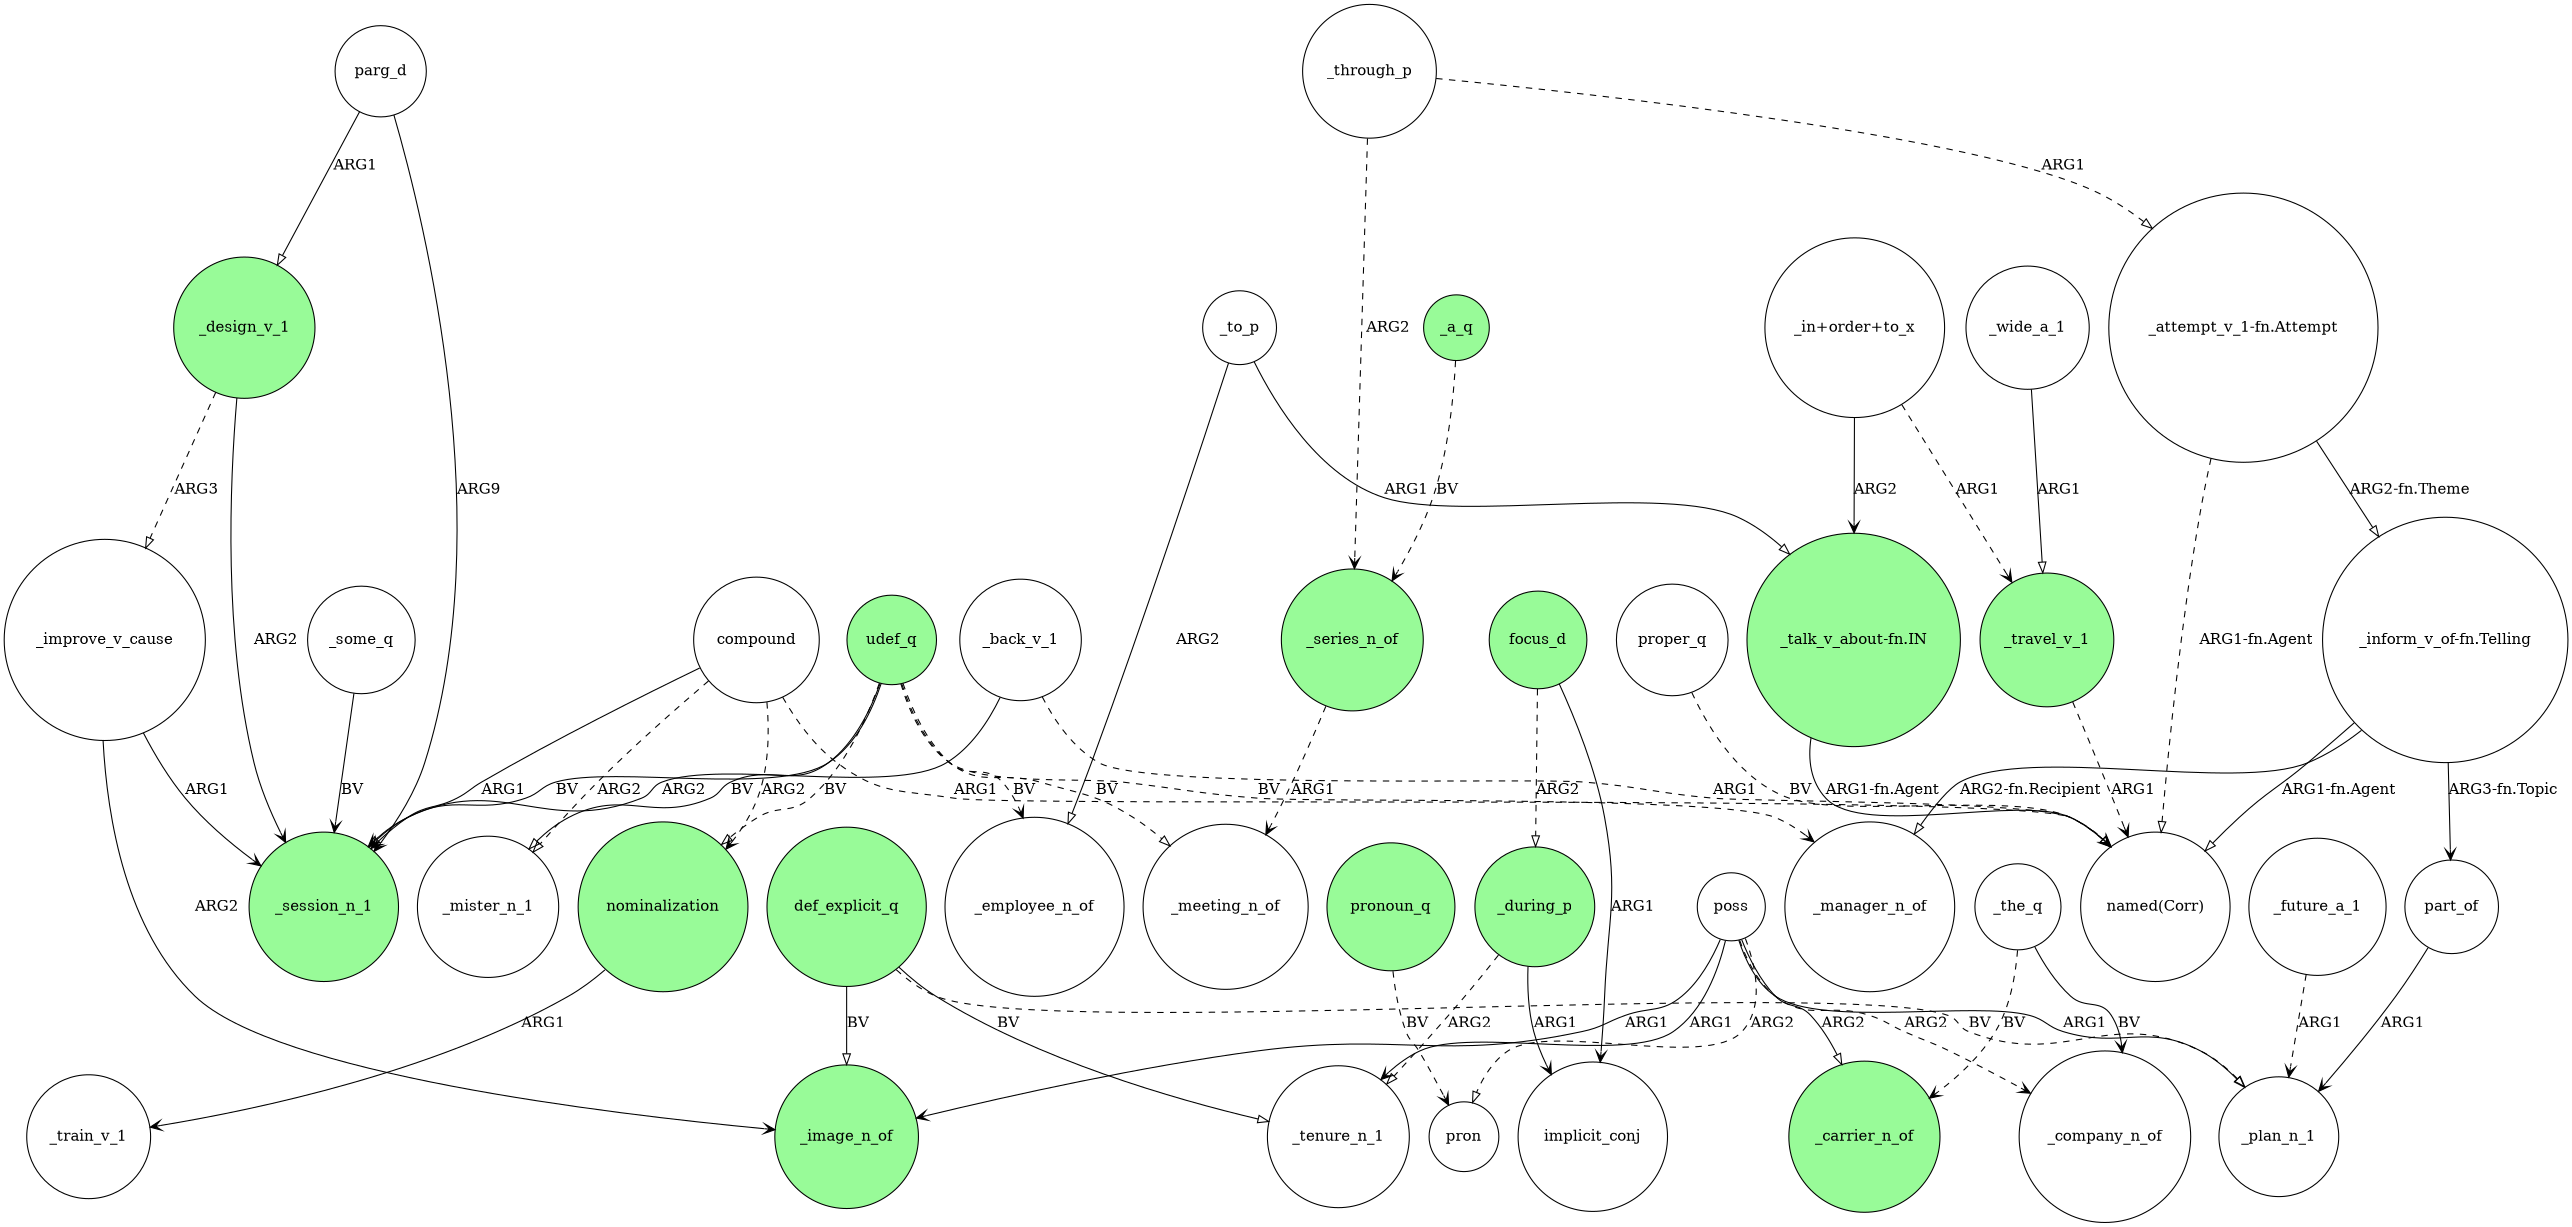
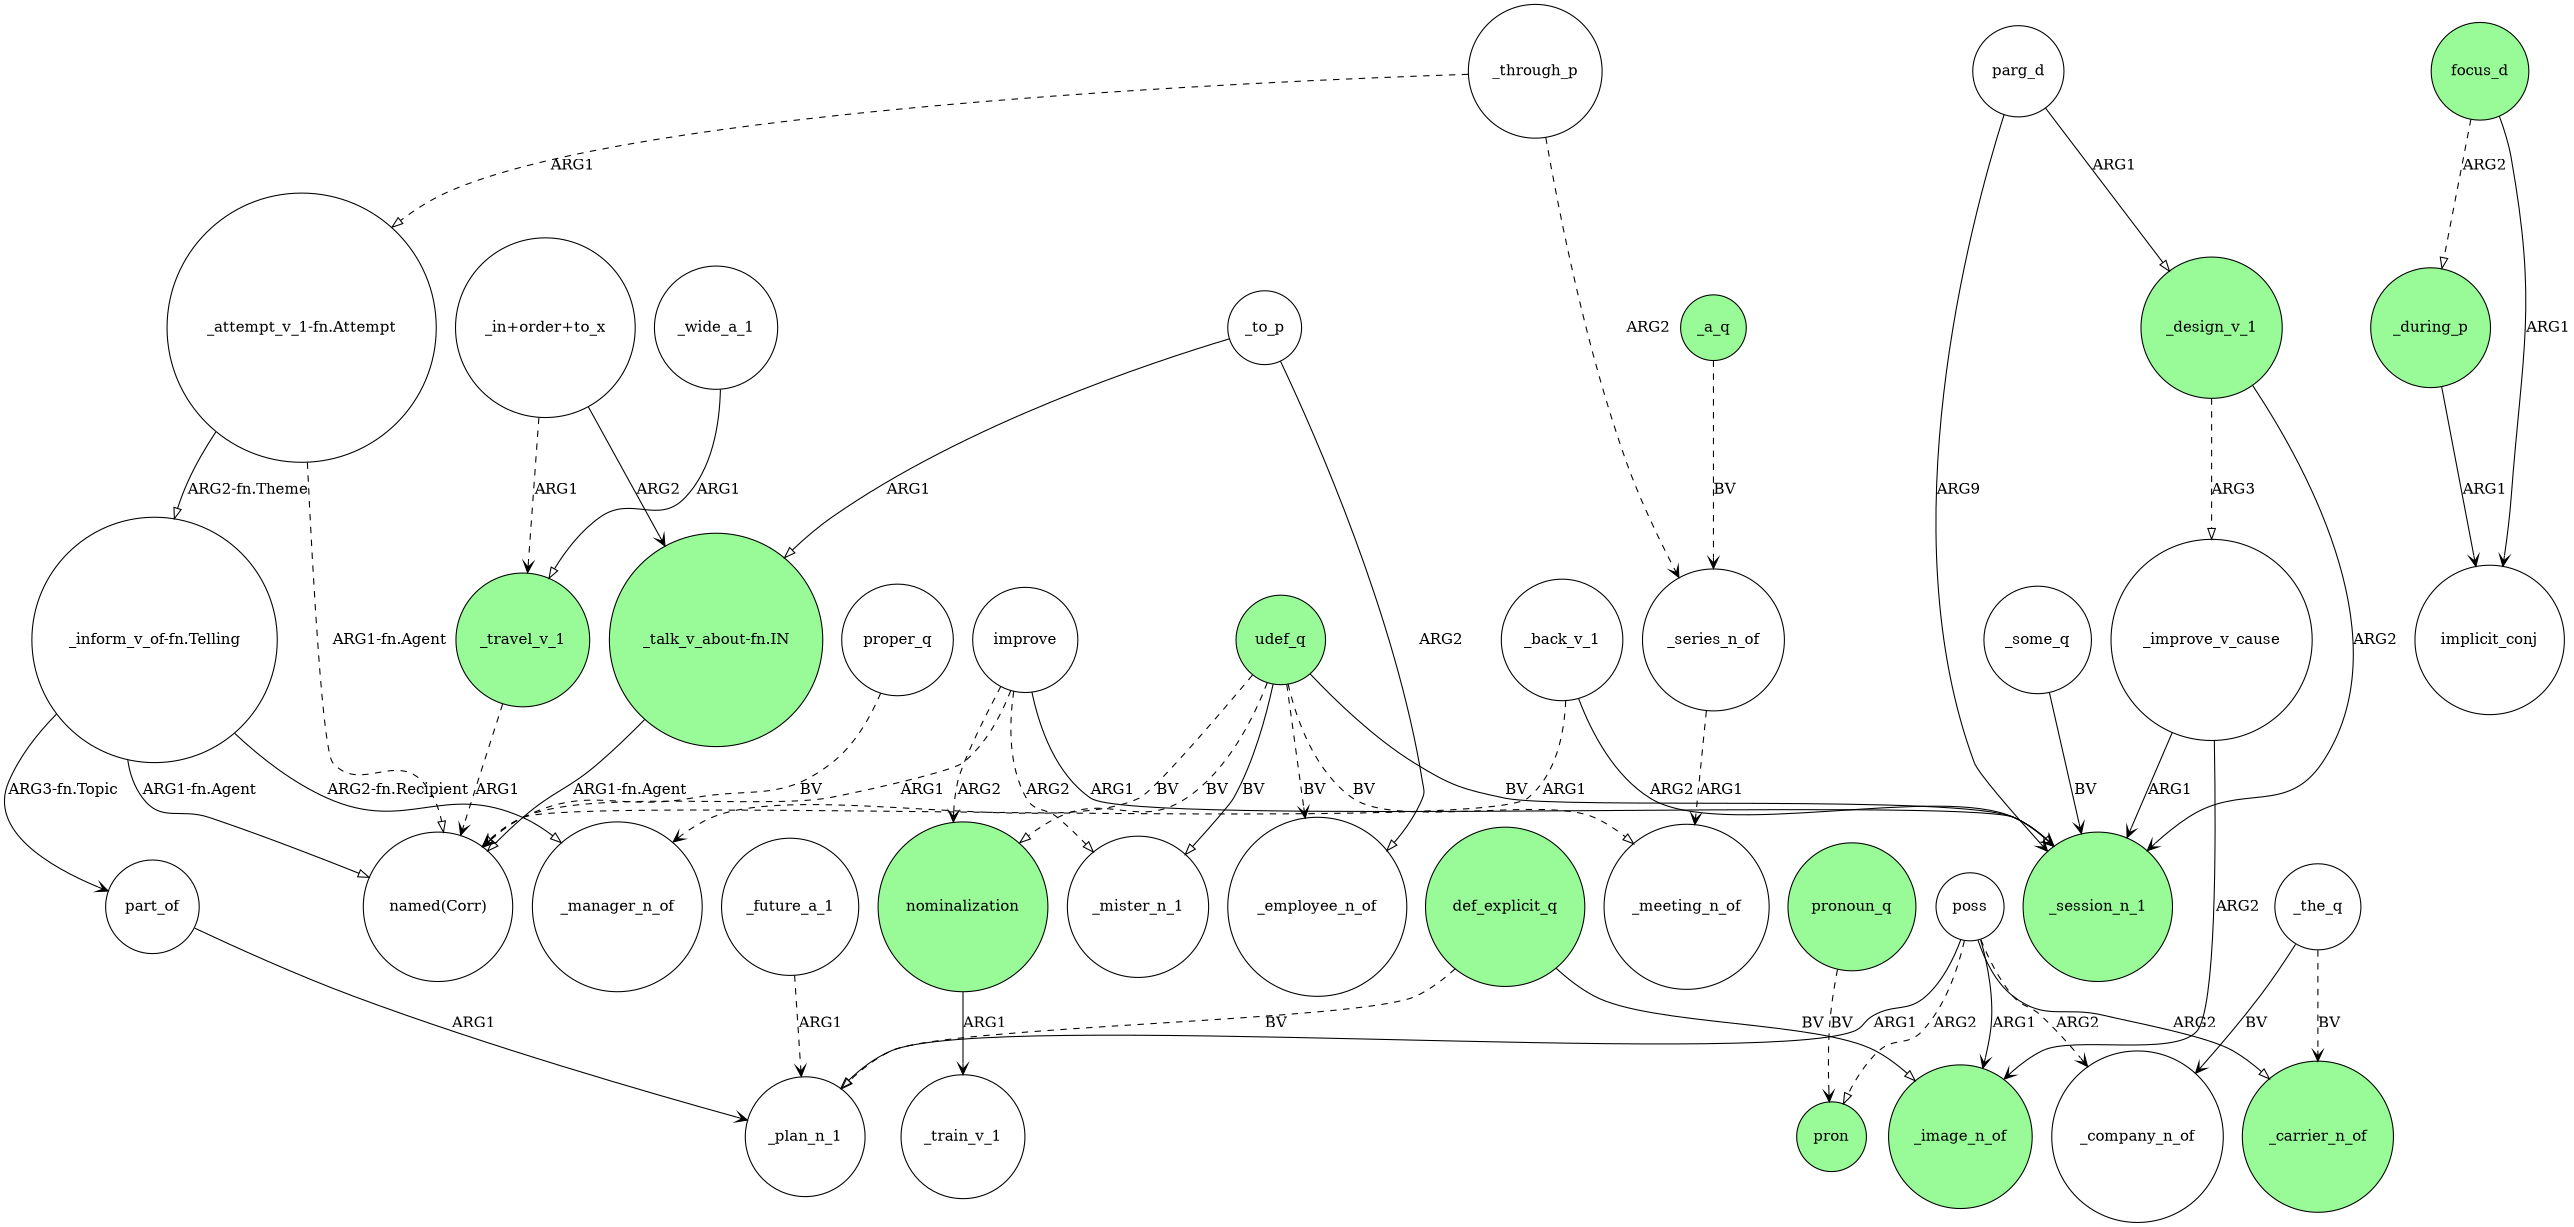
(756, 640) -> (1025, 640)
(1352, 640) -> (1713, 640)
(1338, 1137) -> none
(1464, 1137) -> (1832, 1137)
